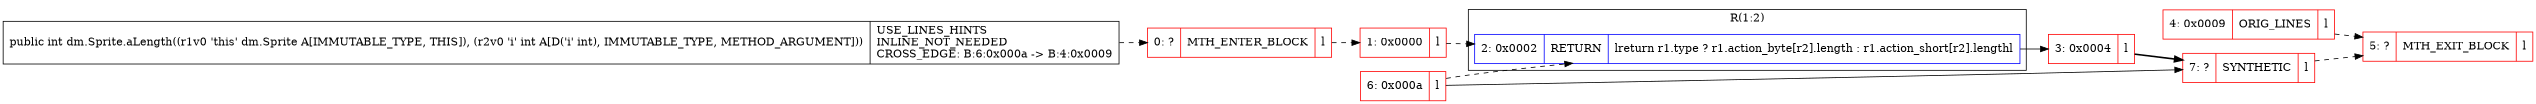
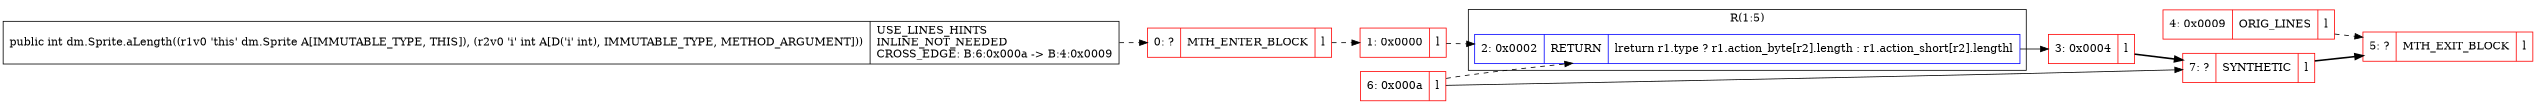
(1747, 19) -> (1747, 19)
(2335, 59) -> (2335, 59)
